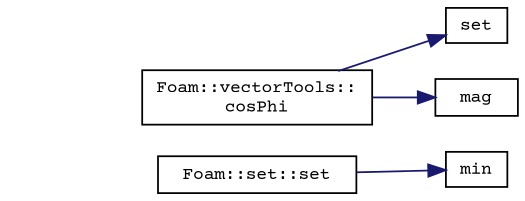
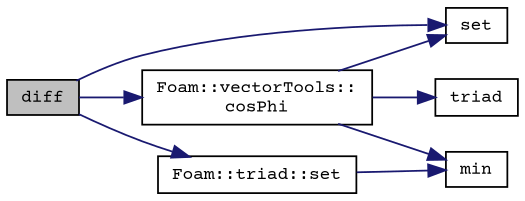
none -> (43, 97)
(477, 97) -> (477, 97)
none -> (383, 139)
(257, 175) -> (257, 175)
